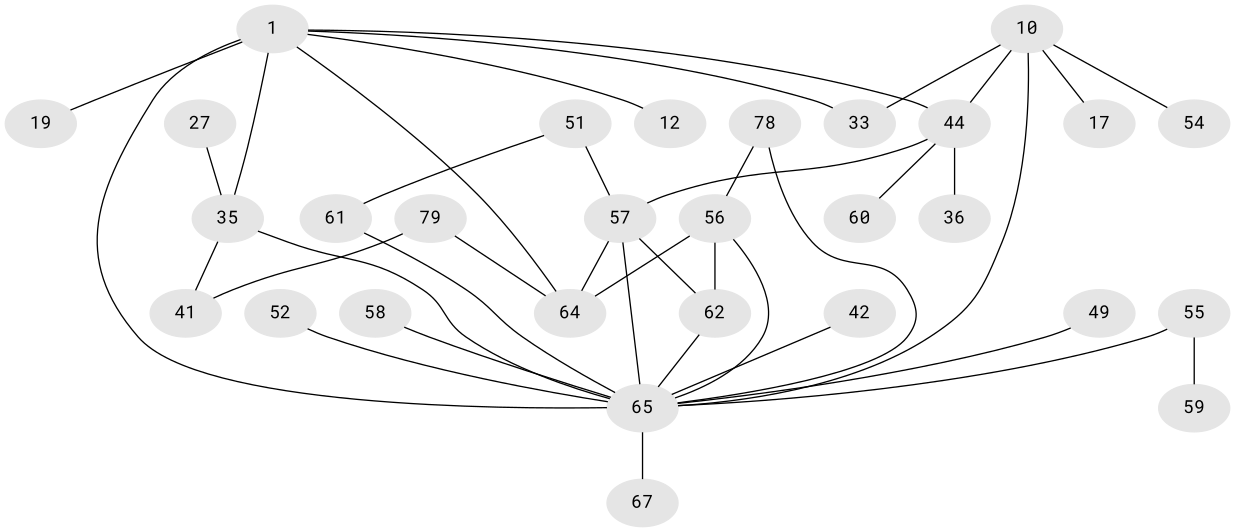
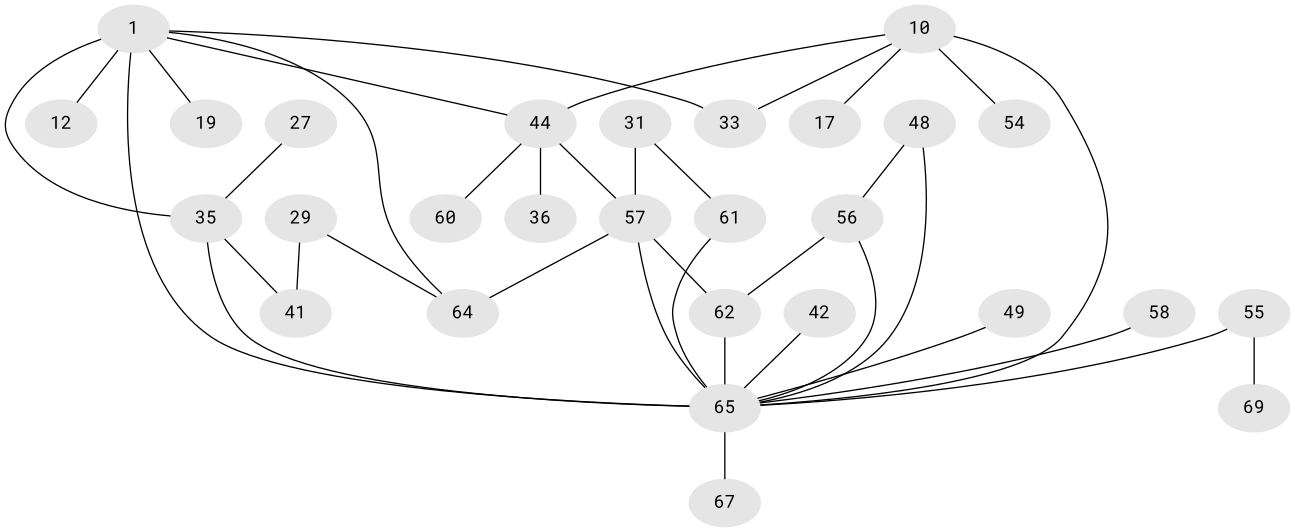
(575, 124) -> (635, 124)
(765, 124) -> (920, 124)
(431, 219) -> (301, 219)
(642, 266) -> none
(280, 313) -> none
(1194, 408) -> (1254, 408)
